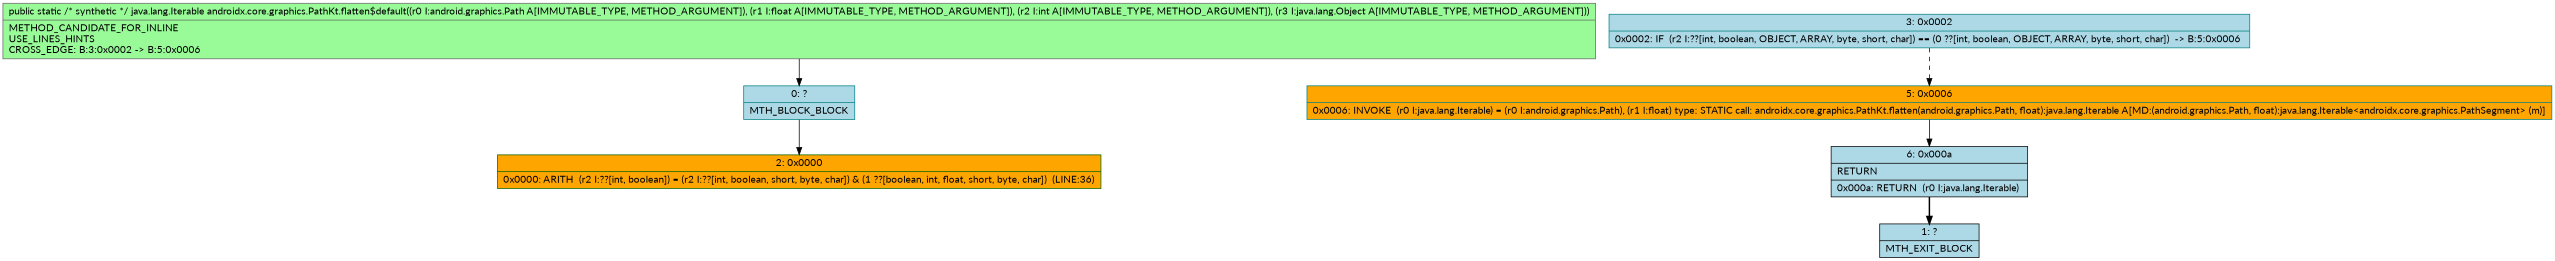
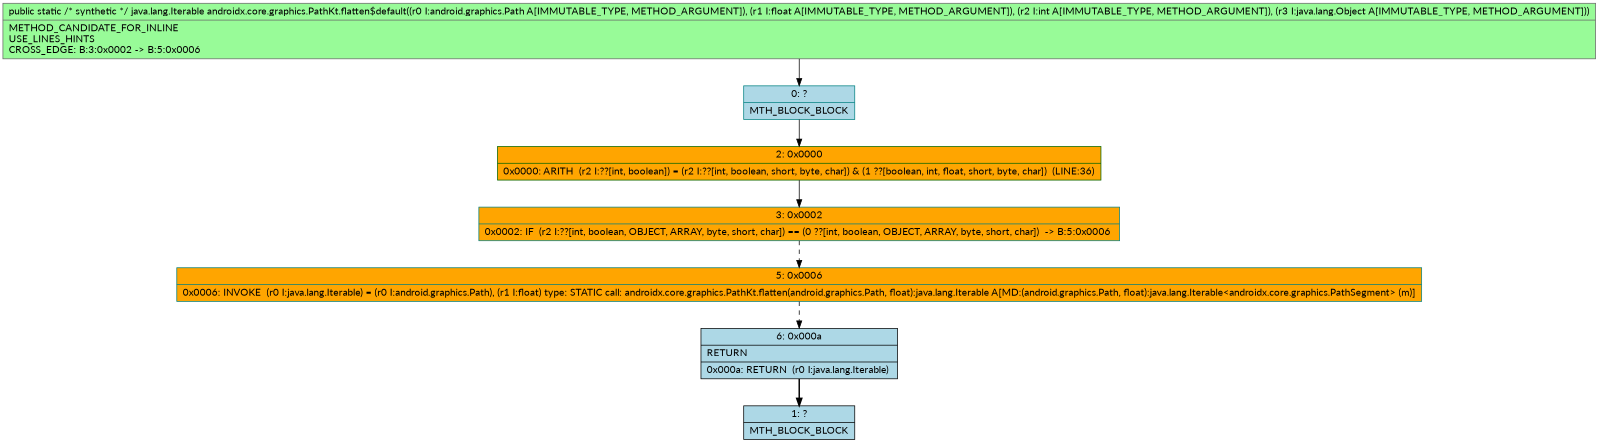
(1929, 31) -> (799, 224)
(1929, 129) -> (799, 311)
none -> (799, 190)
(1929, 249) -> (799, 431)
